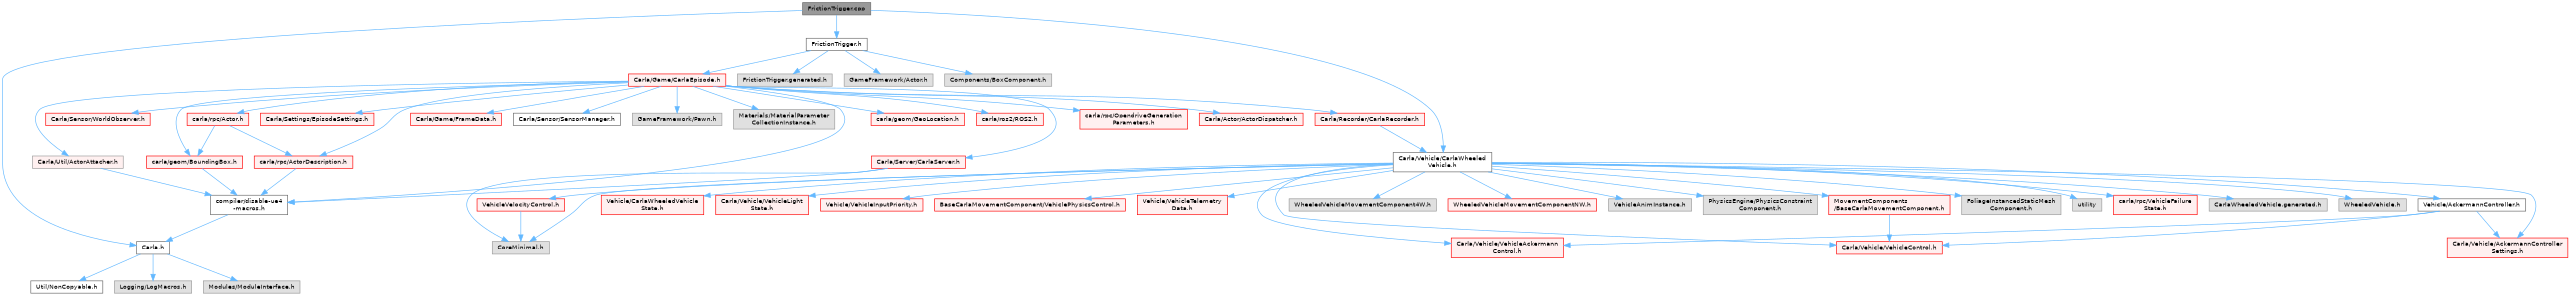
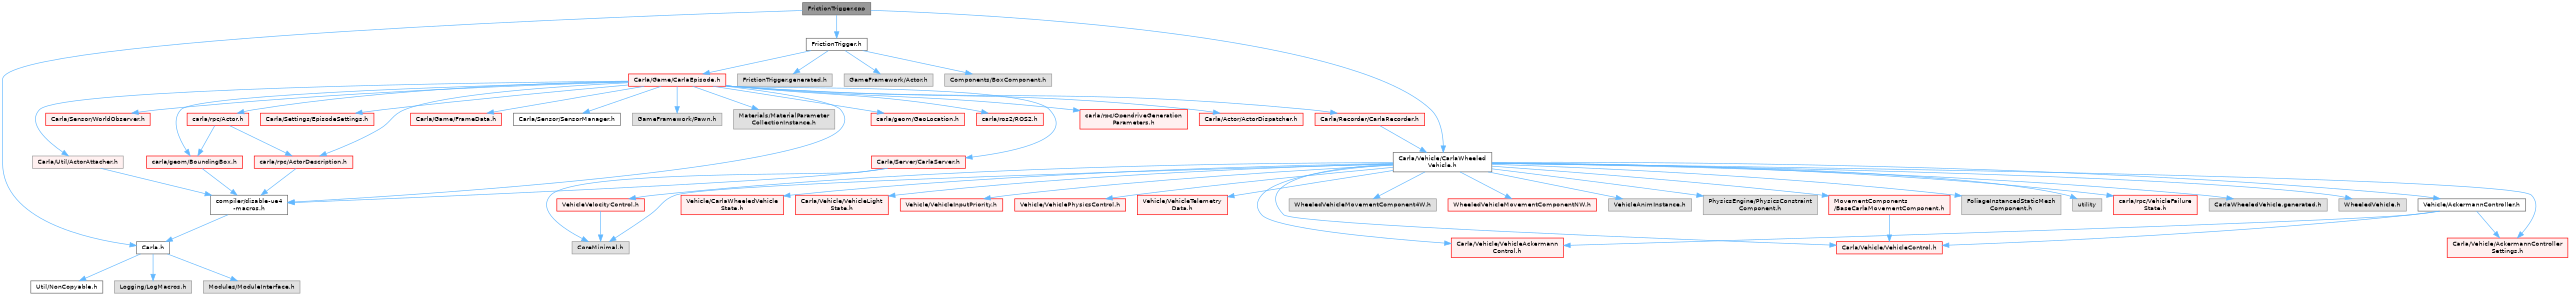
(1030, 205) -> (1070, 205)
